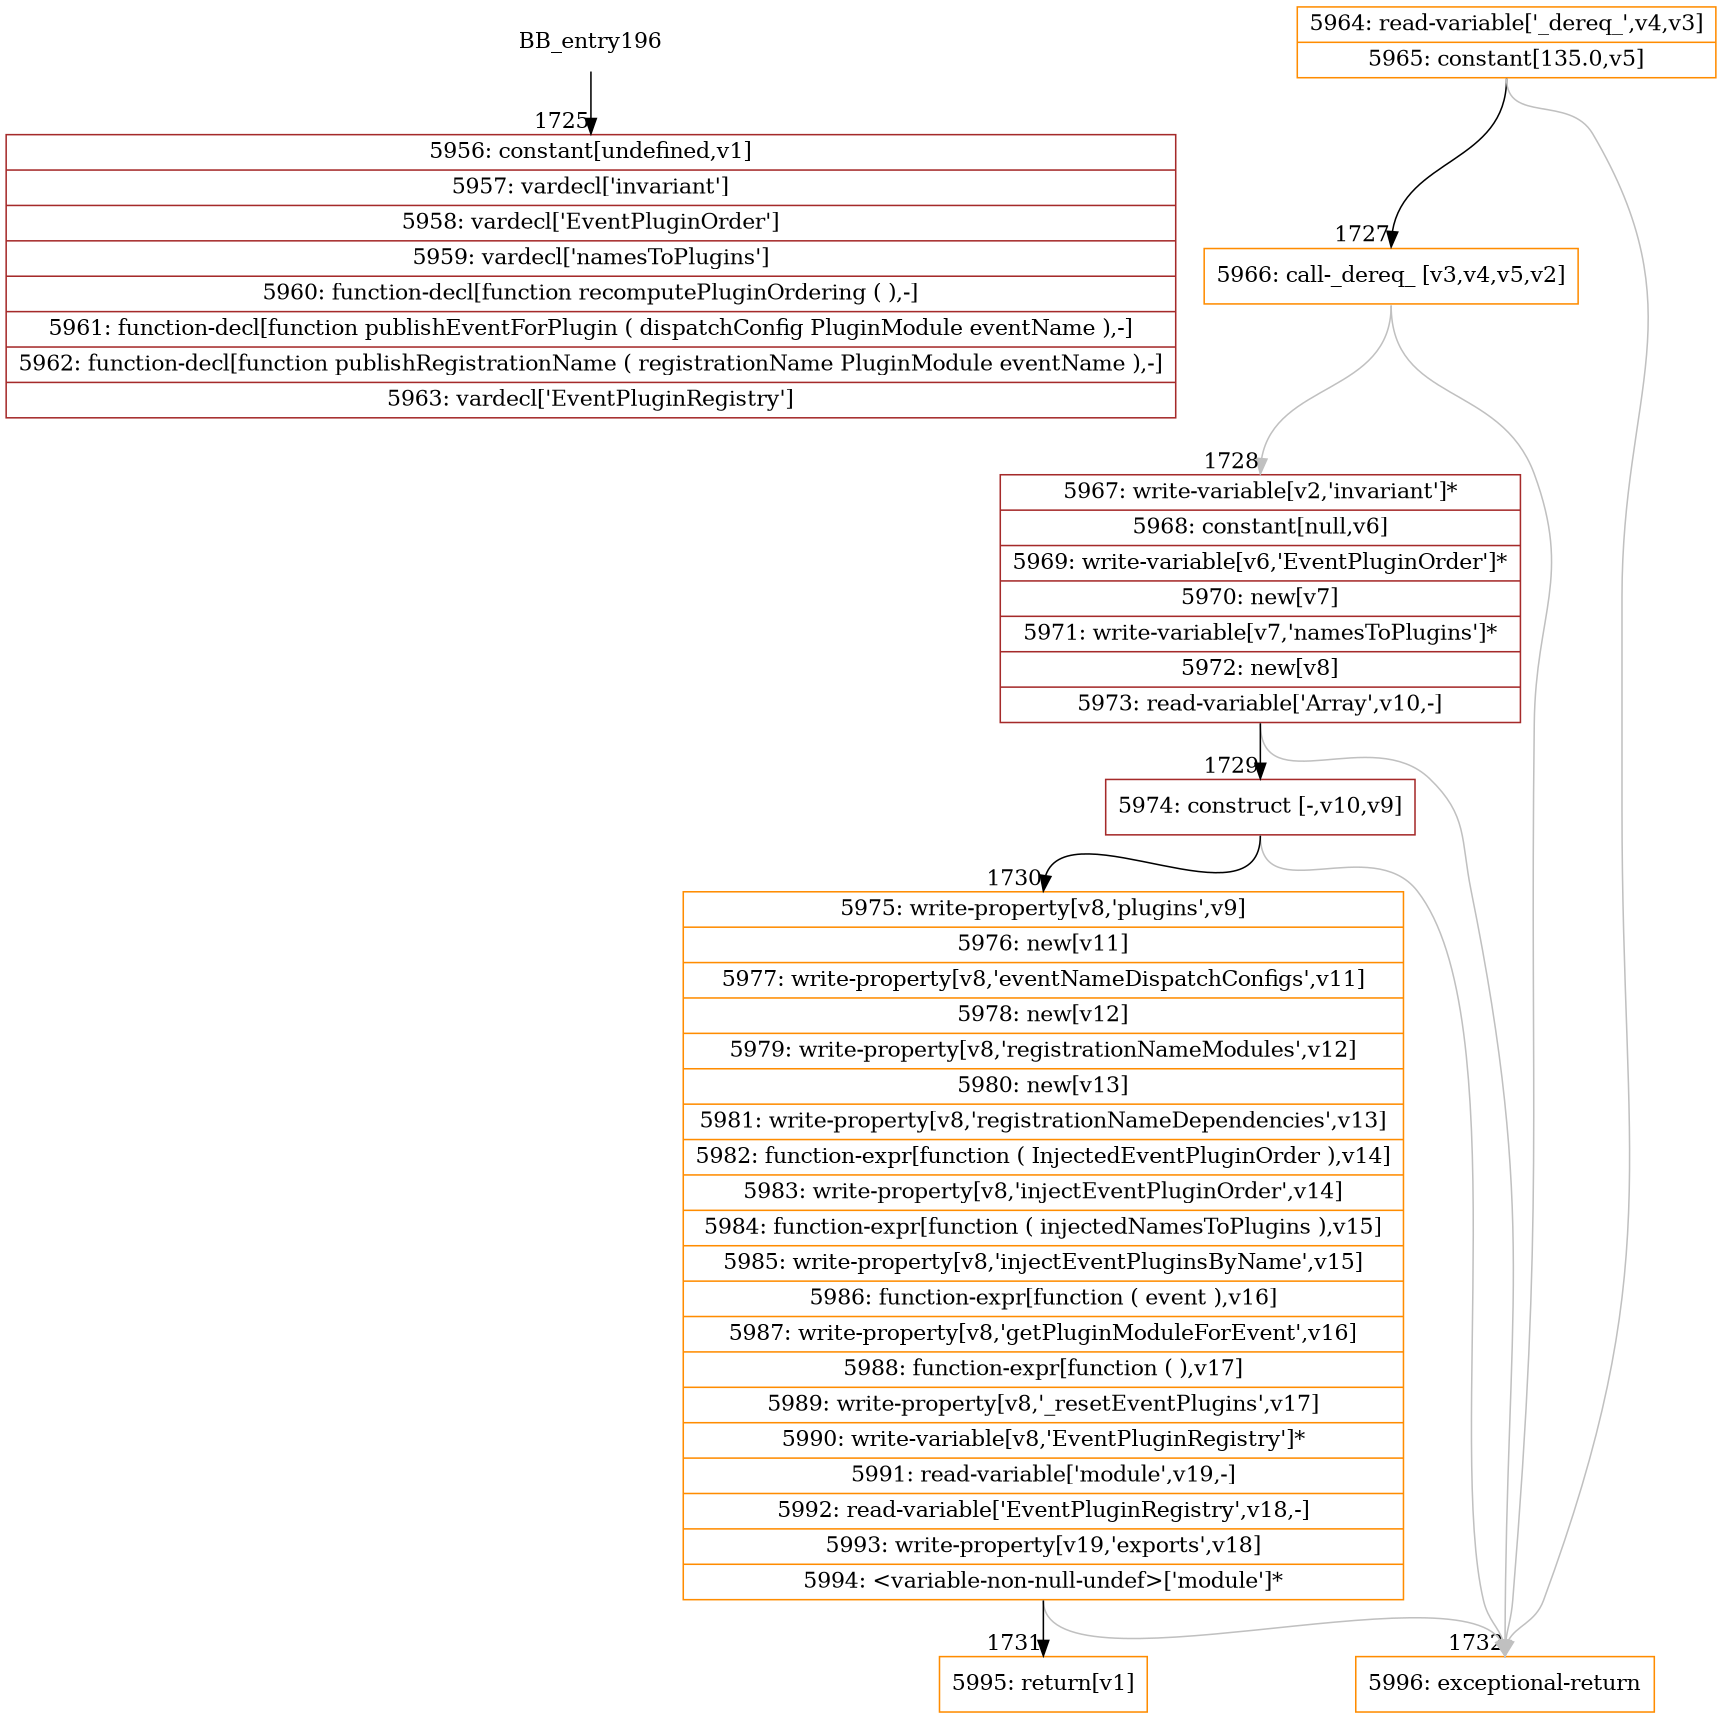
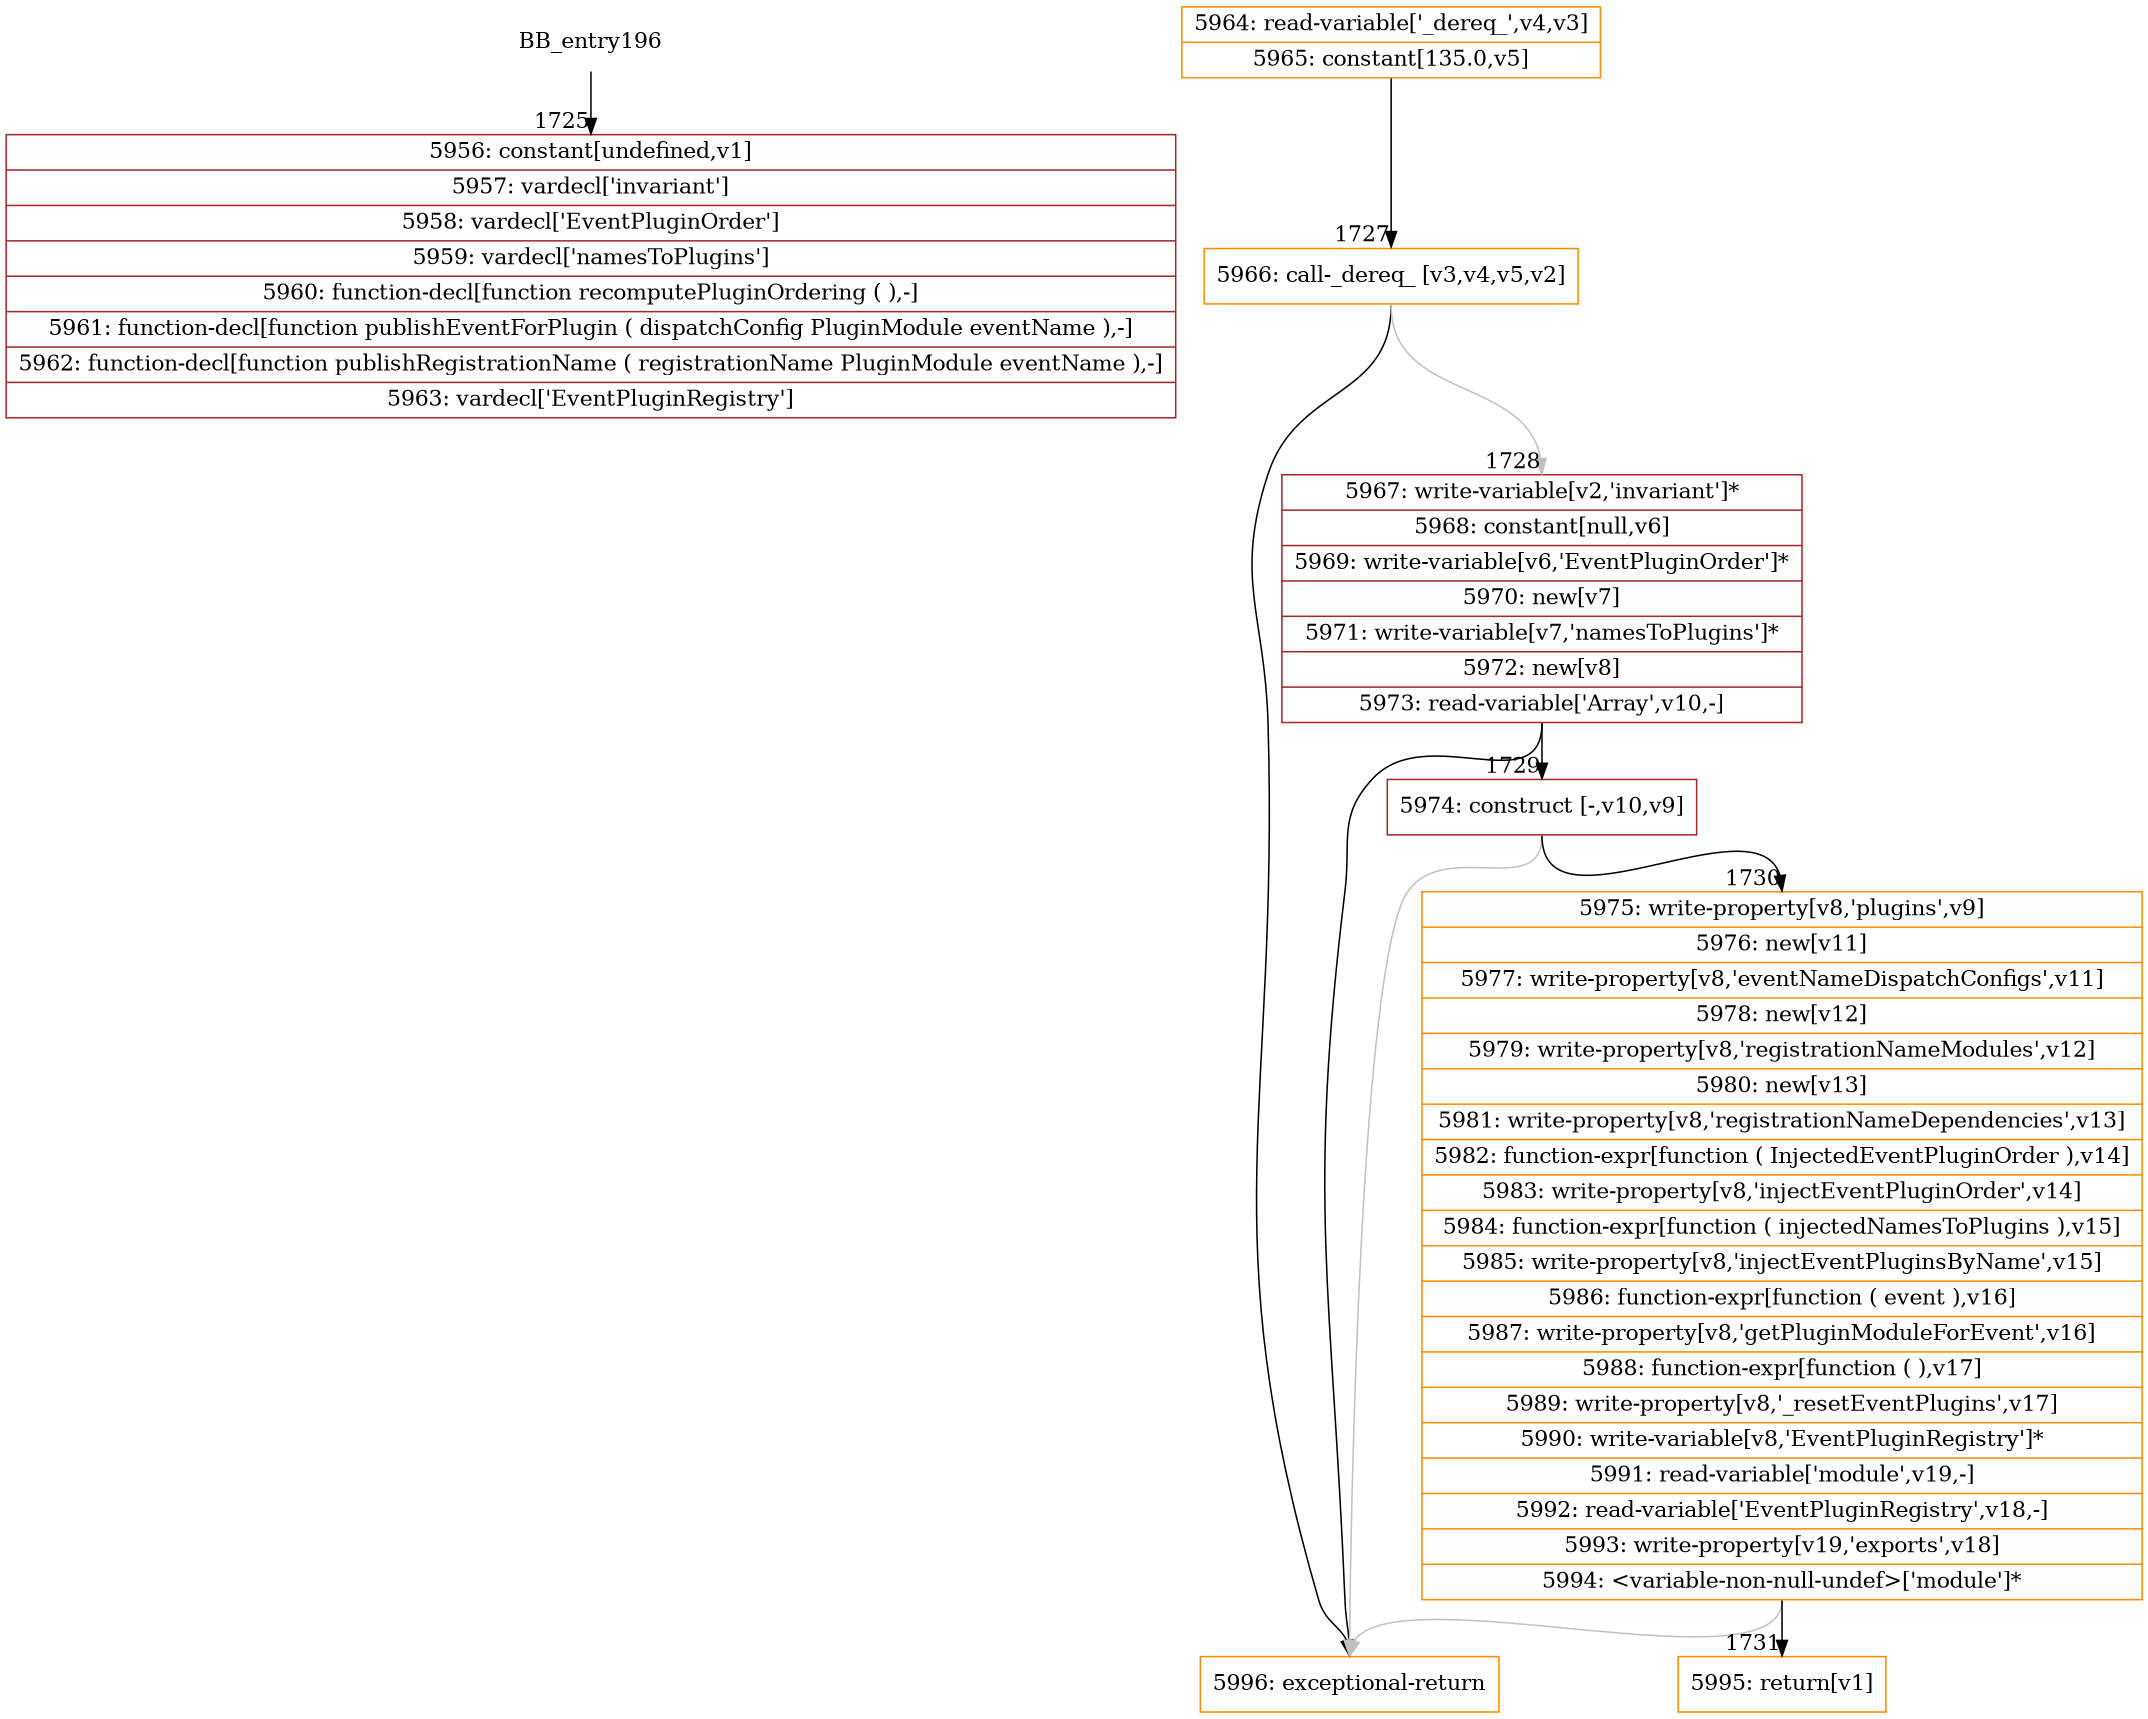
(1622, 838) -> none
(1533, 941) -> (1266, 955)
(1505, 1104) -> (1327, 1107)
